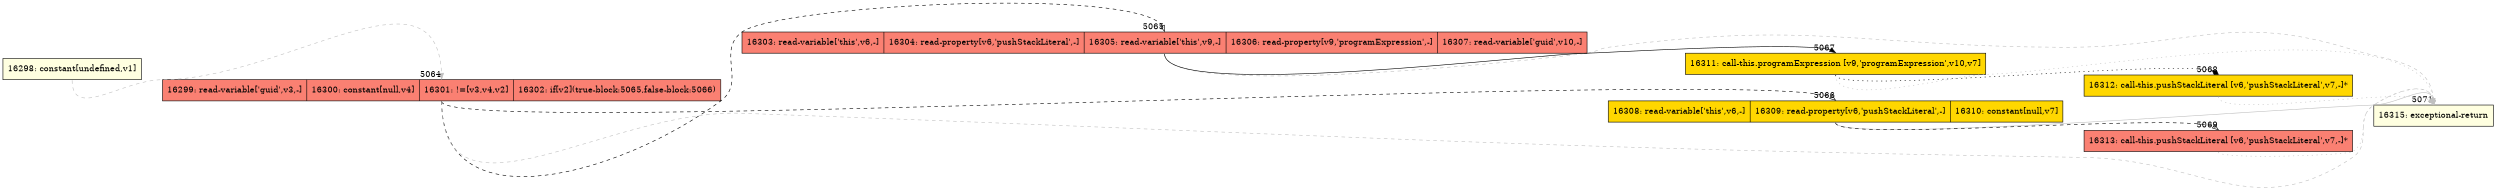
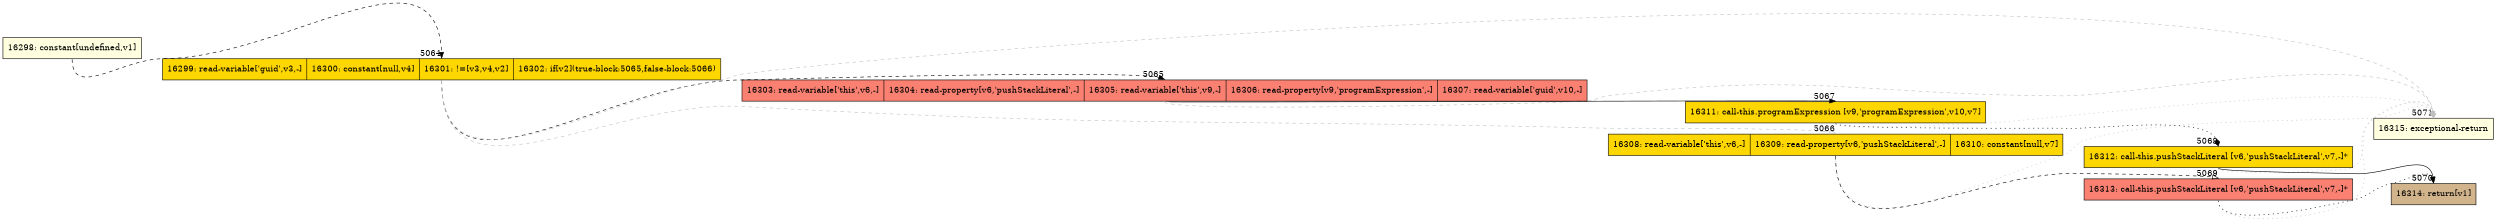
(747, 30) -> (777, 79)
(266, 59) -> (266, 38)
(442, 90) -> (442, 69)
(1136, 101) -> (1113, 121)
(2136, 119) -> (2113, 133)
none -> (2434, 194)
